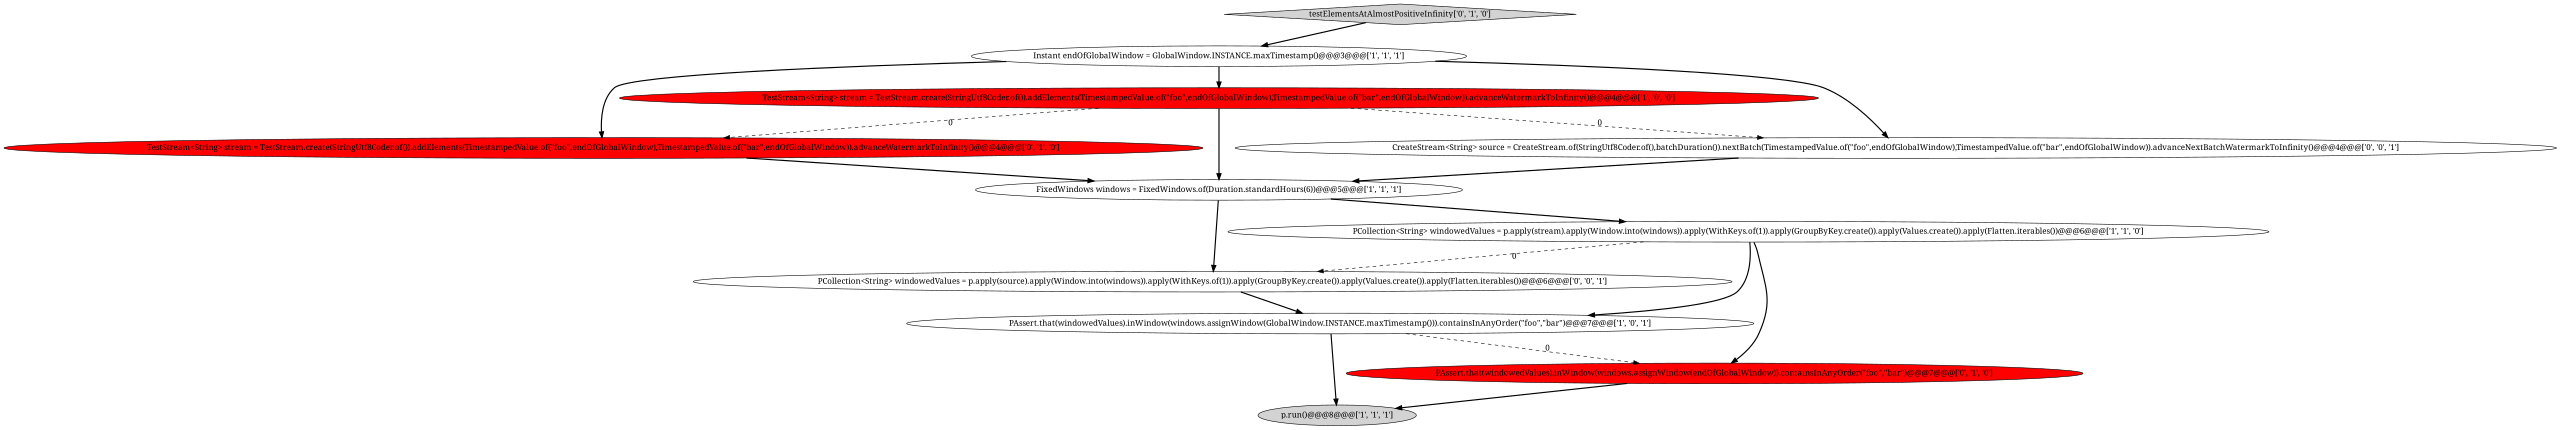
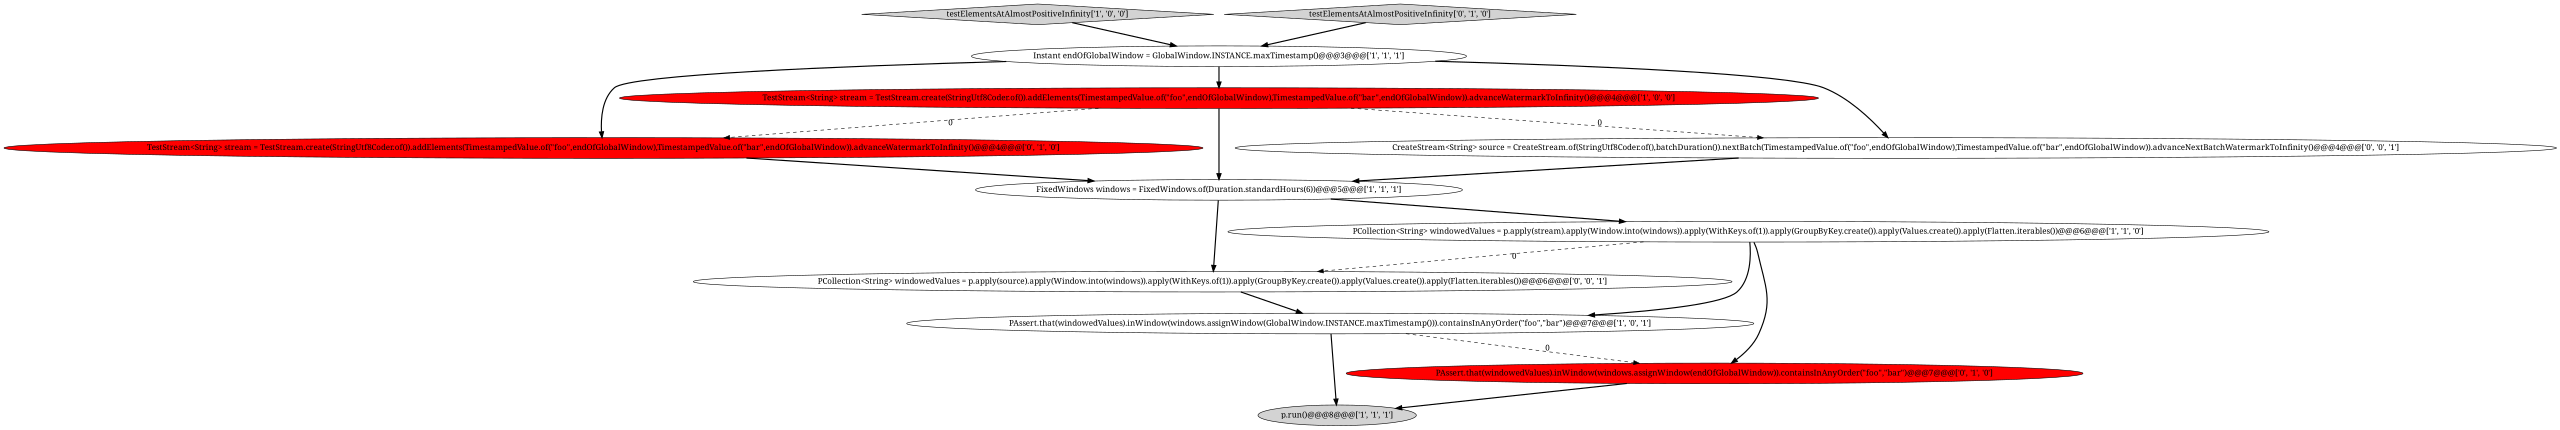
none -> (1038, 14)
